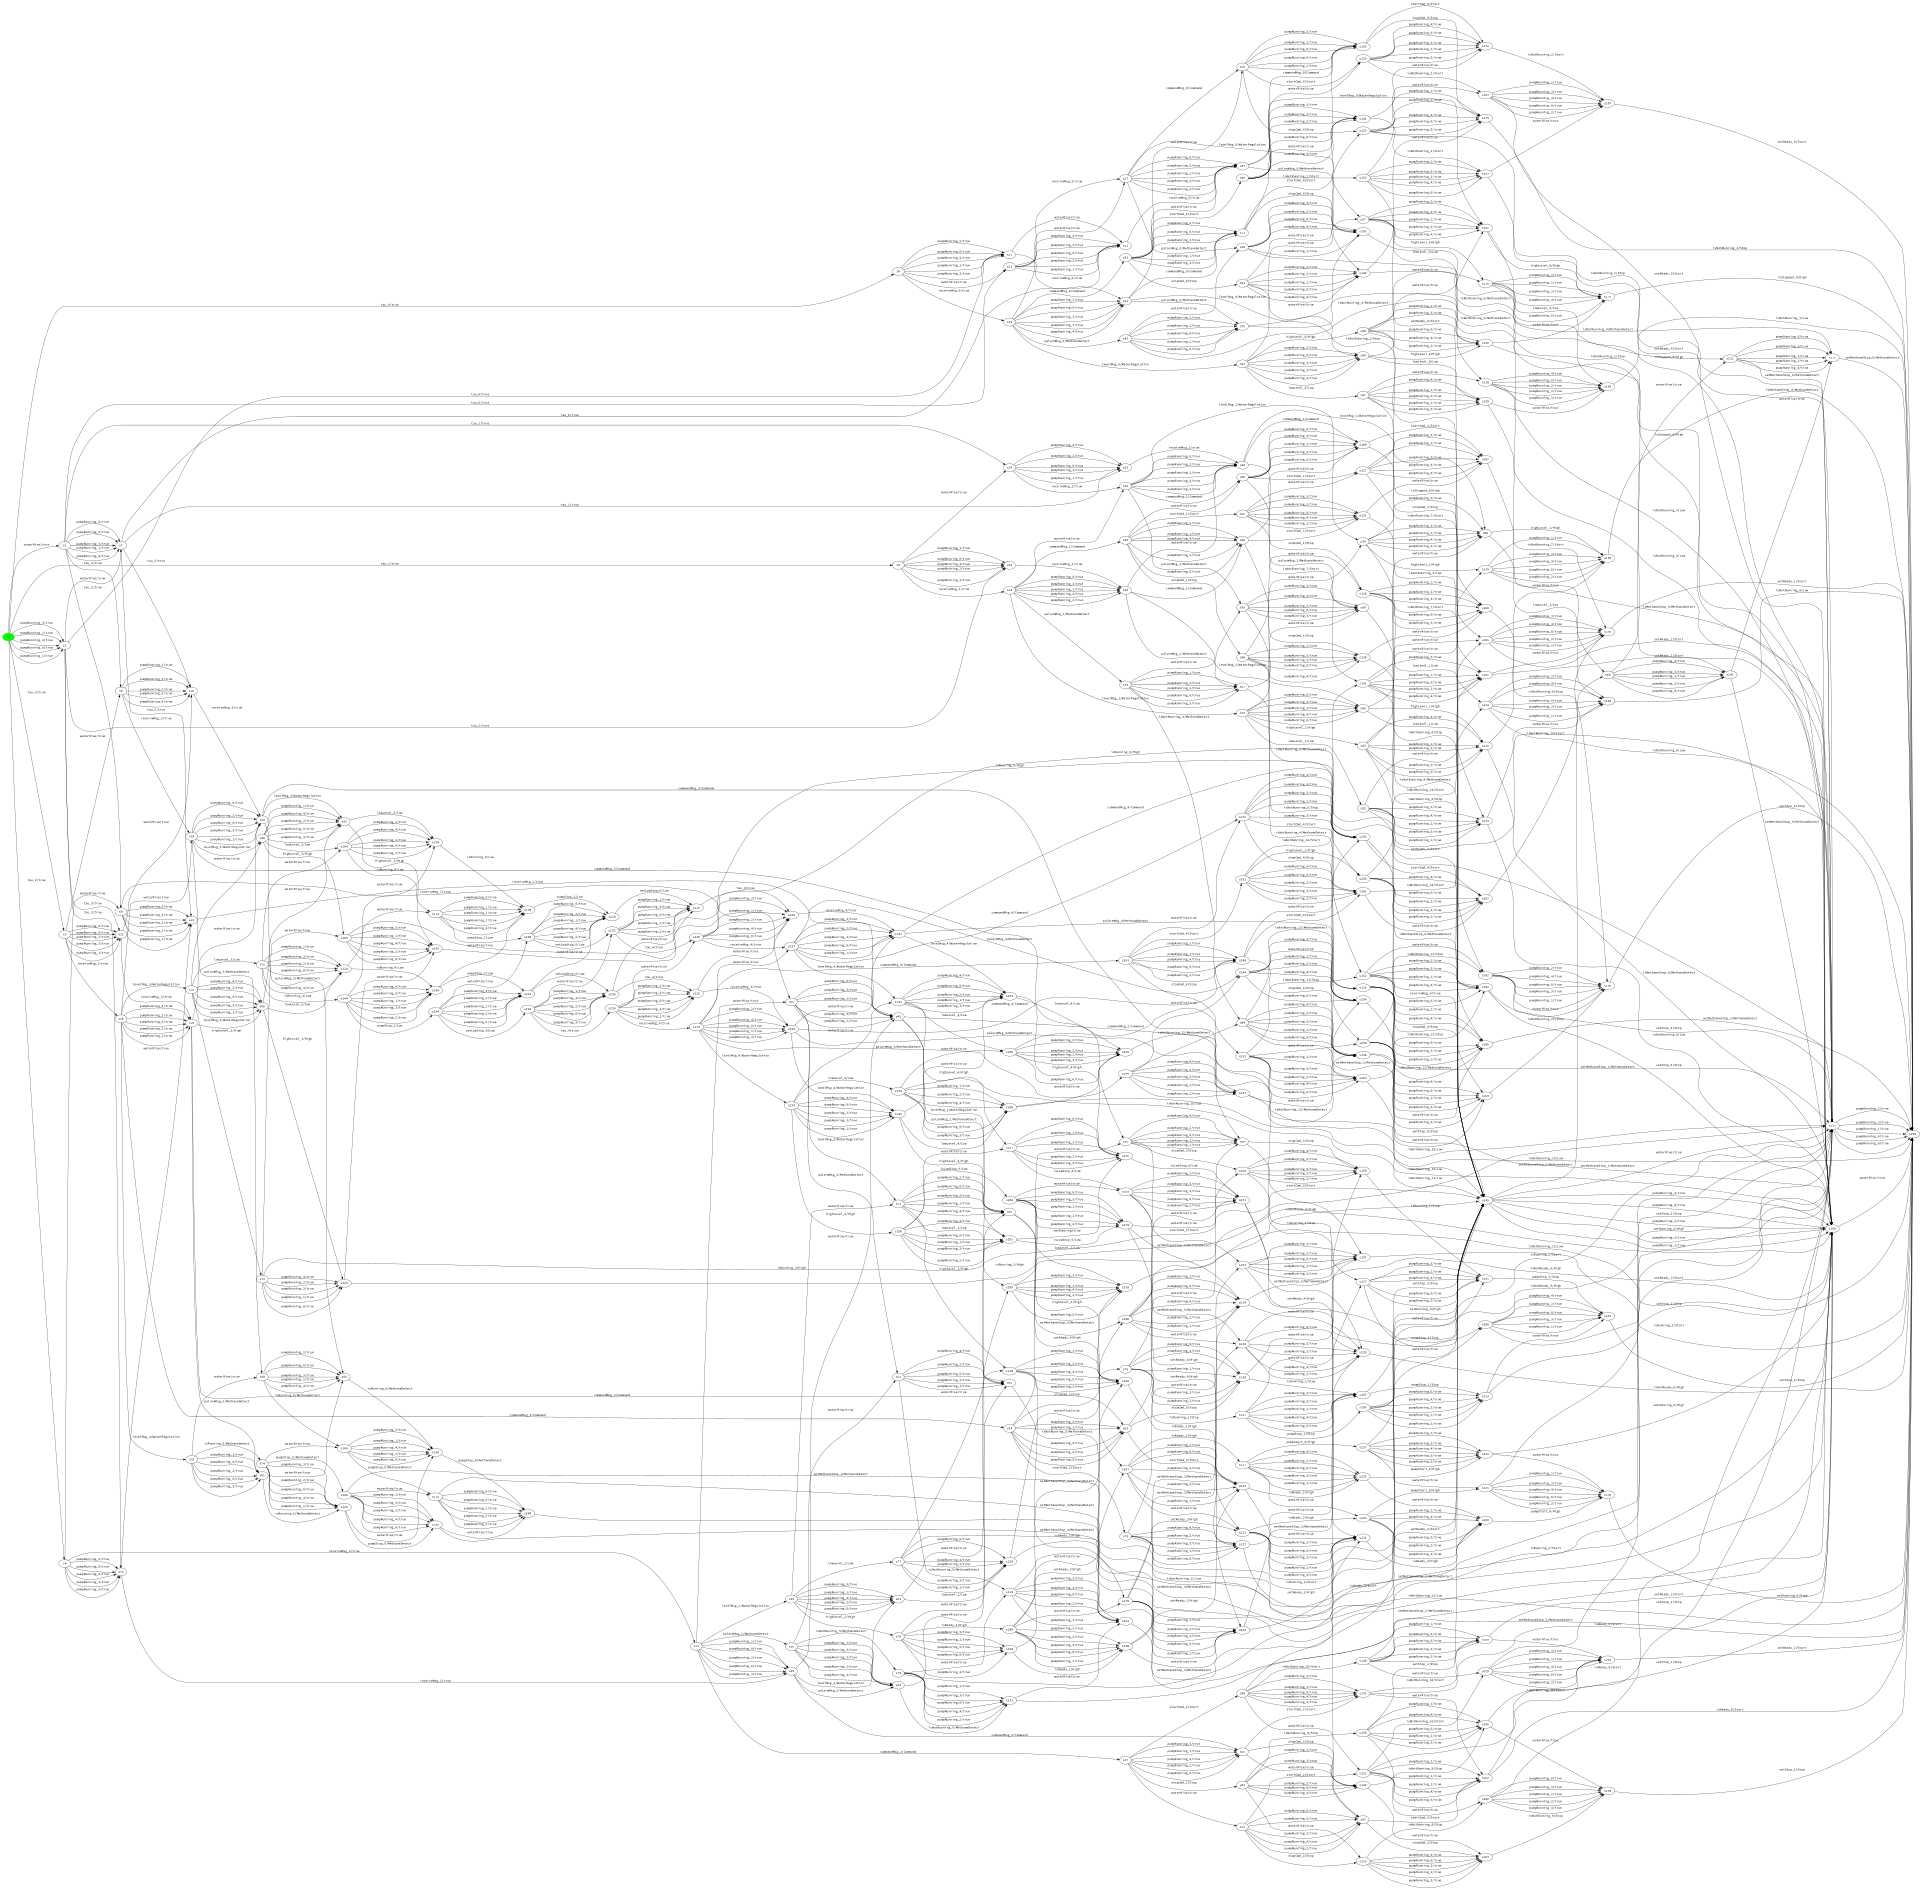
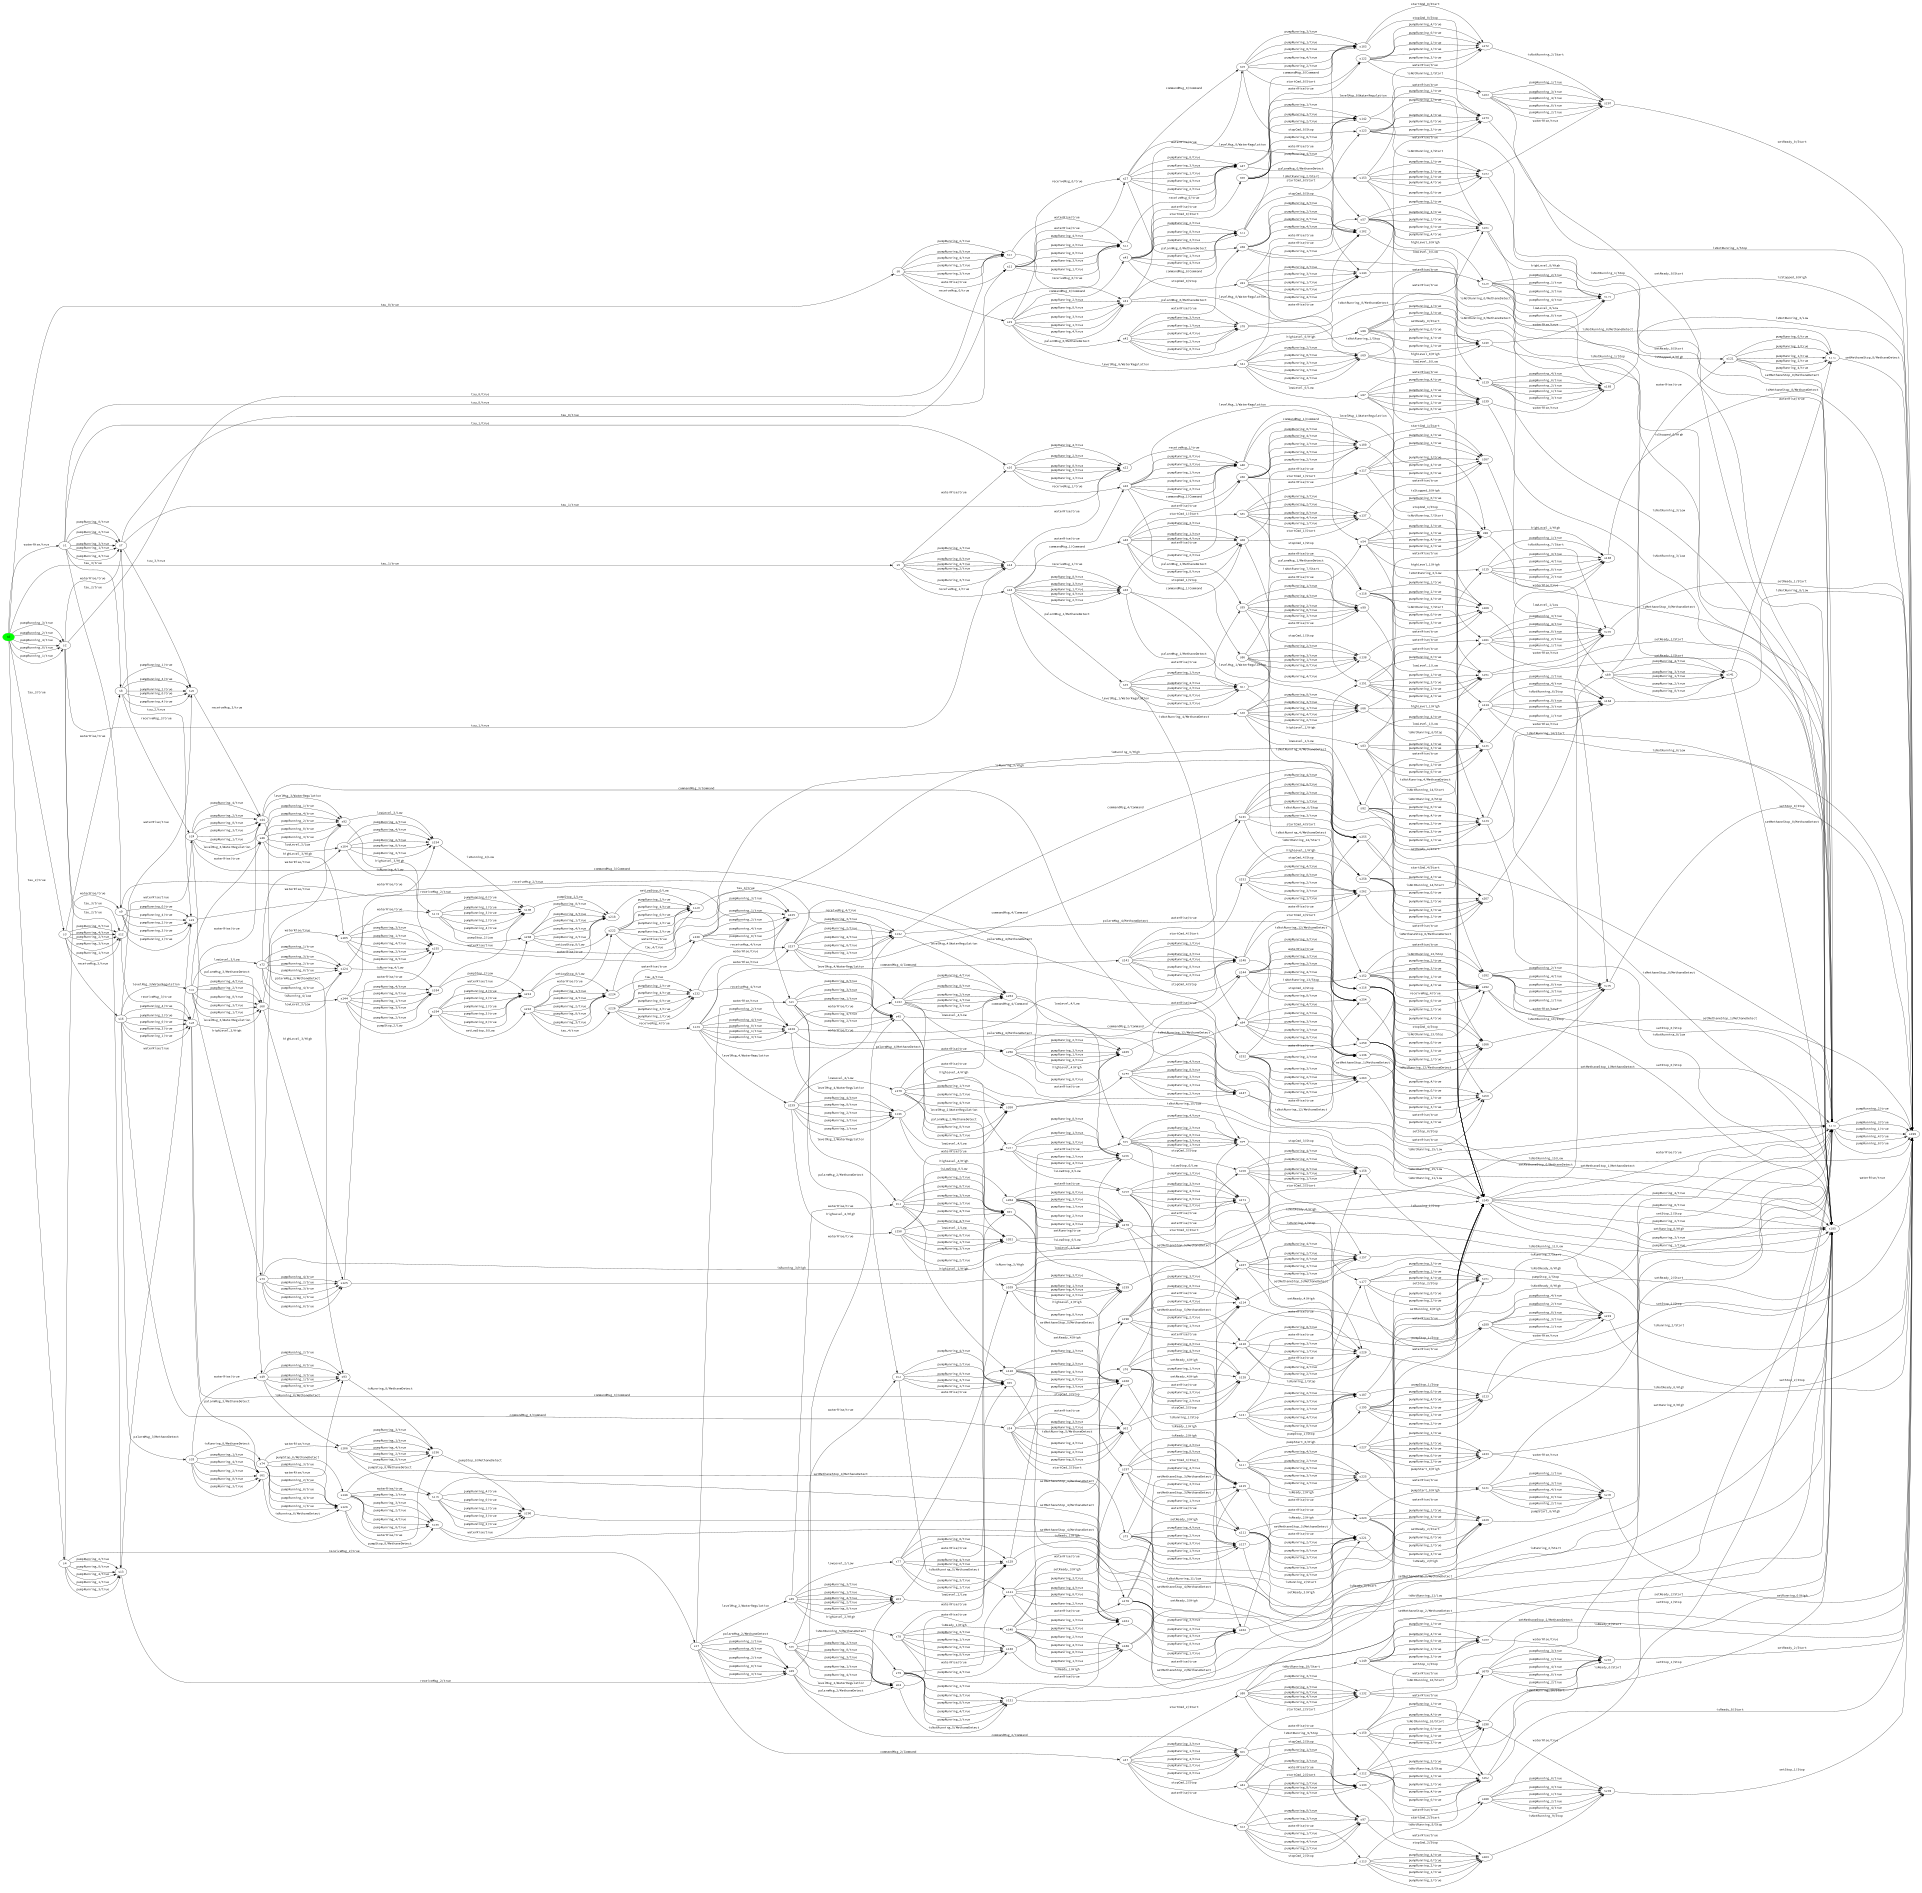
none -> (1078, 526)
(156, 1437) -> (156, 1437)
